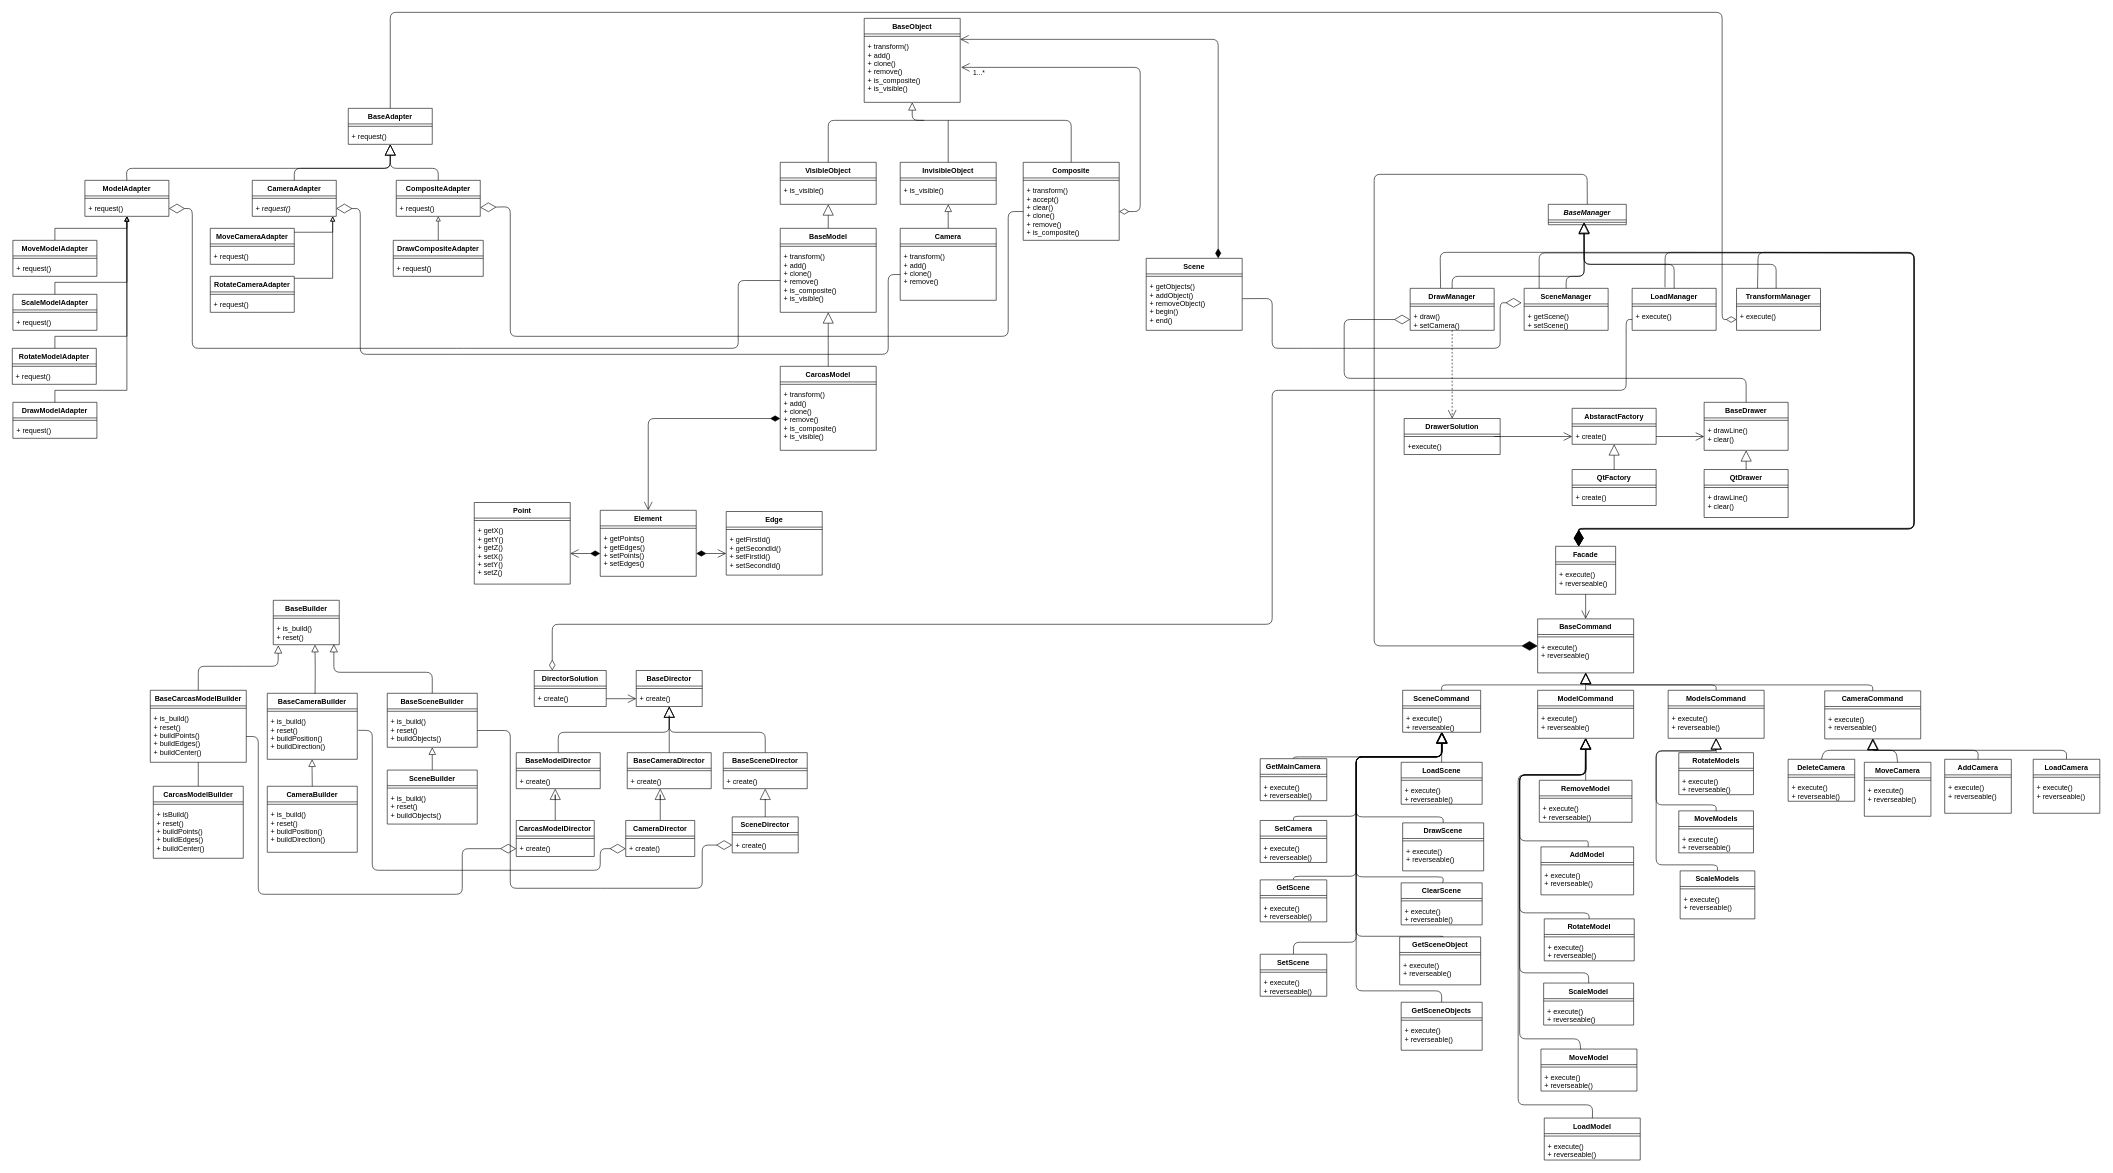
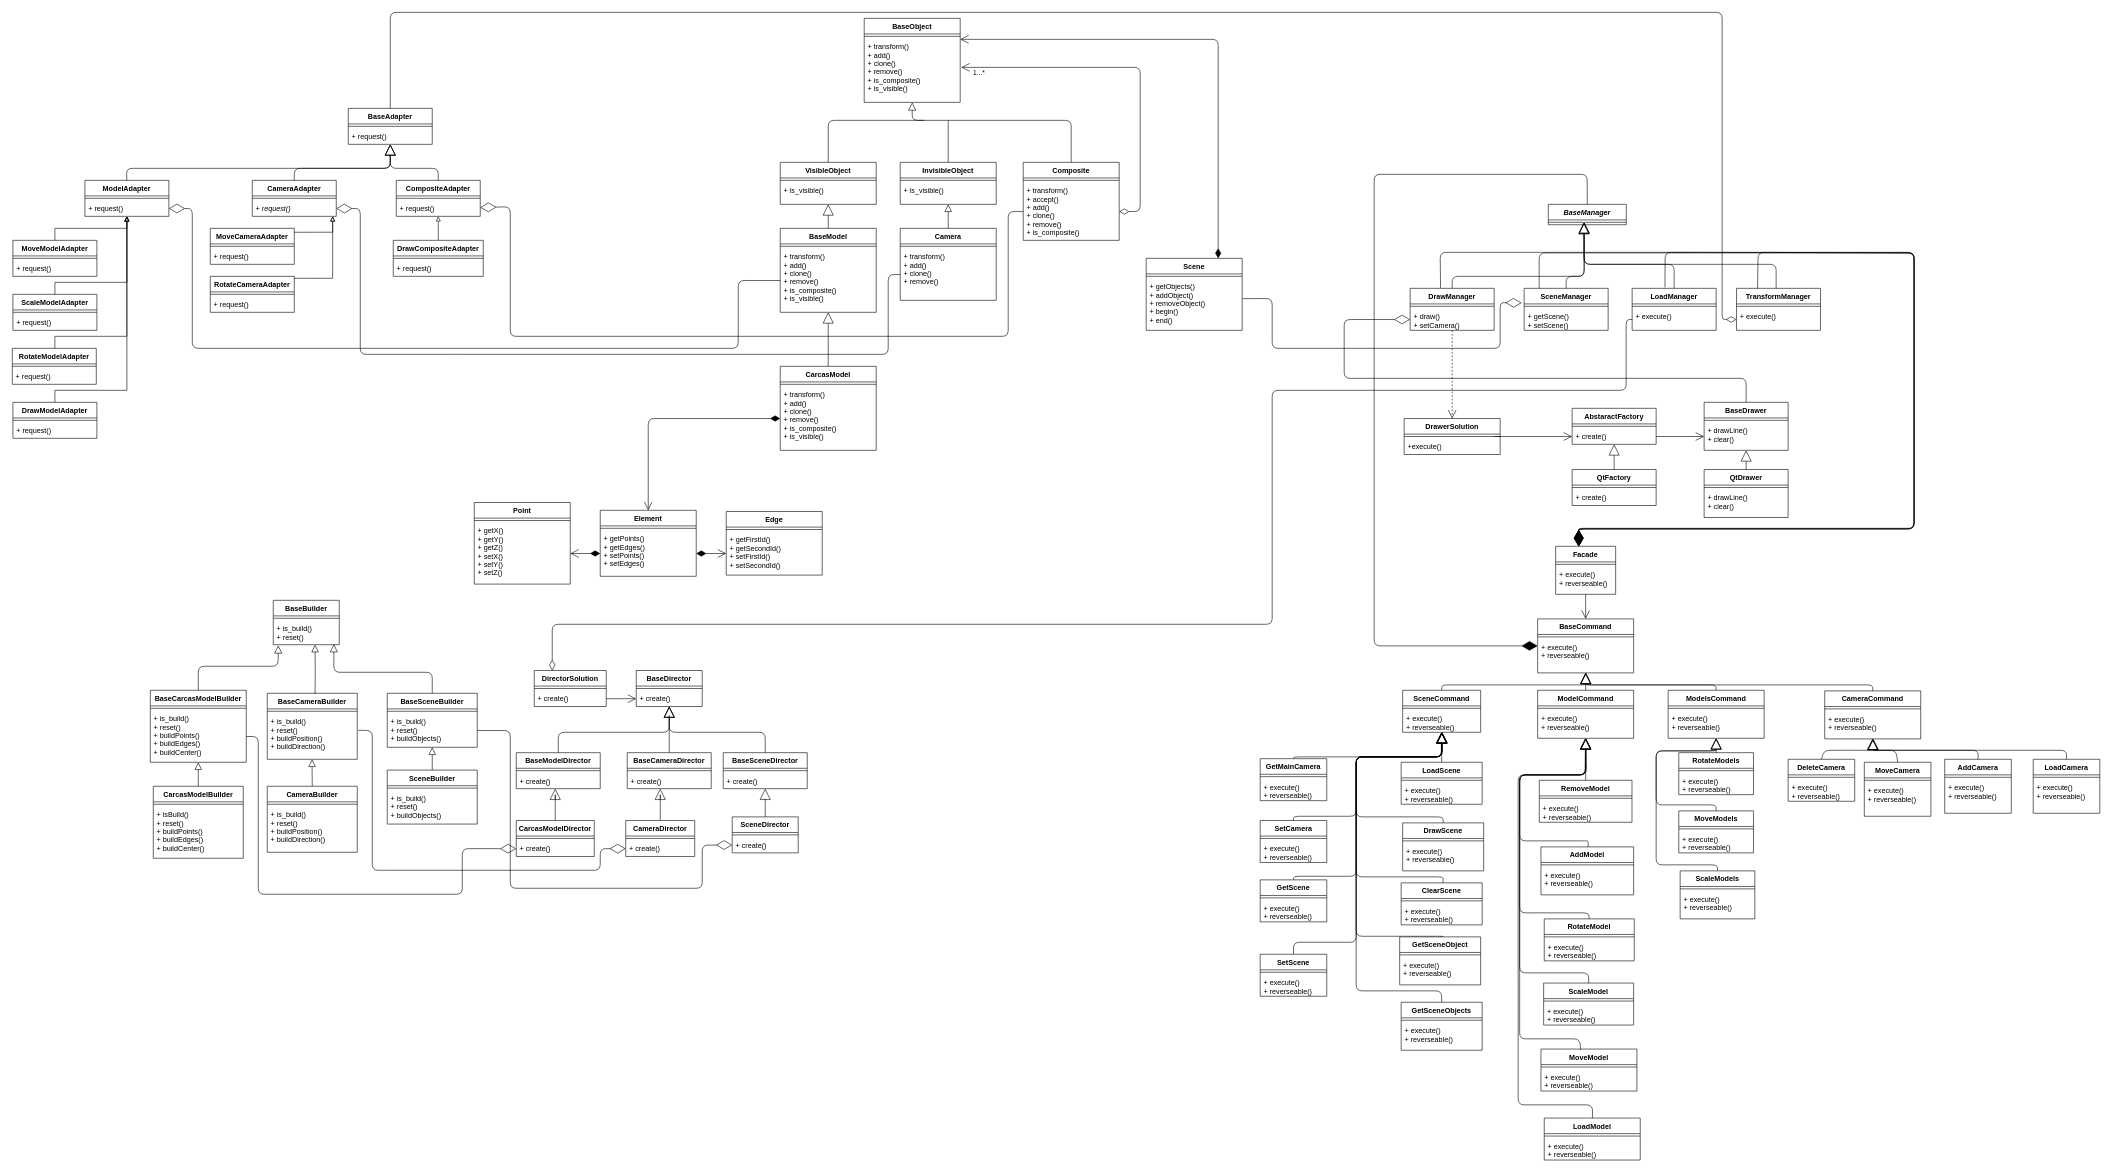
(1052, 191) -> (1052, 191)
(198, 768) -> (198, 771)
